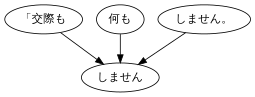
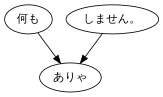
(44, 19) -> none
(120, 77) -> (70, 77)
